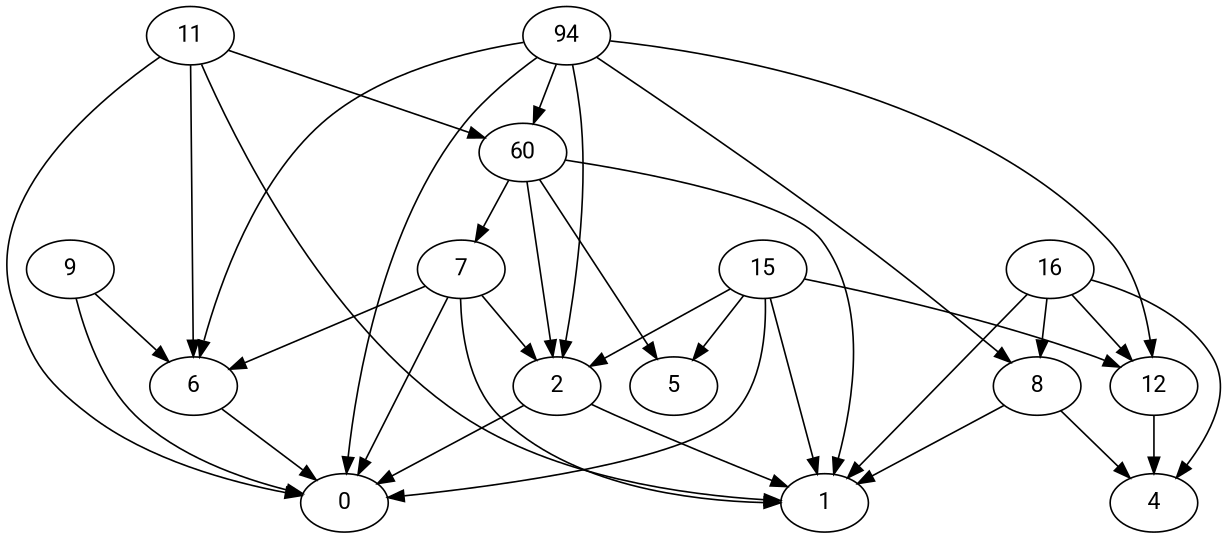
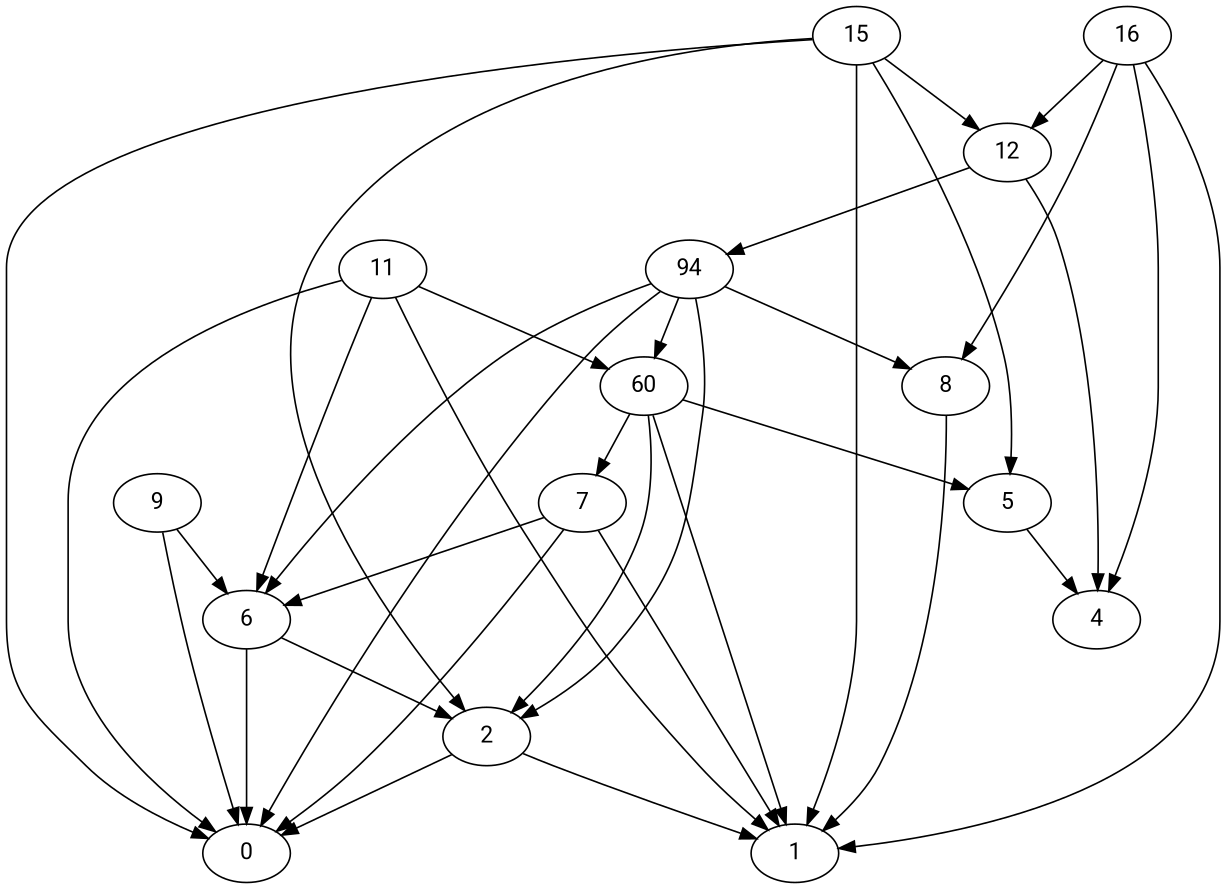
(927, 120) -> (867, 204)
(504, 321) -> (363, 676)
(1090, 439) -> (1047, 555)
